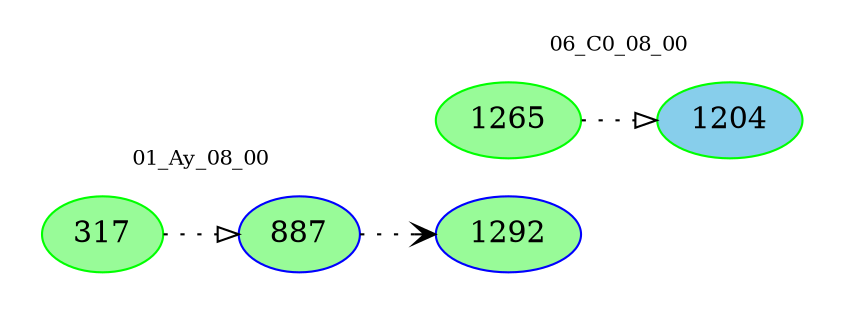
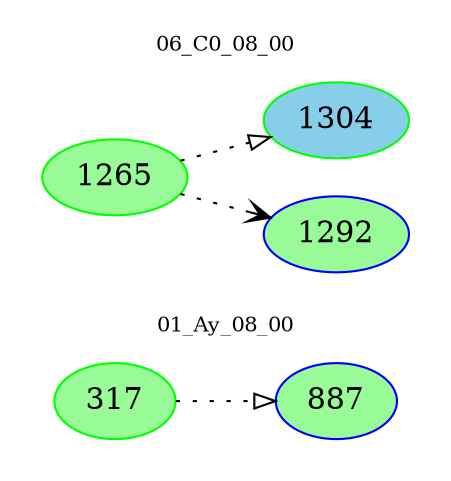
(730, 120) -> (336, 120)
(390, 234) -> (215, 203)
